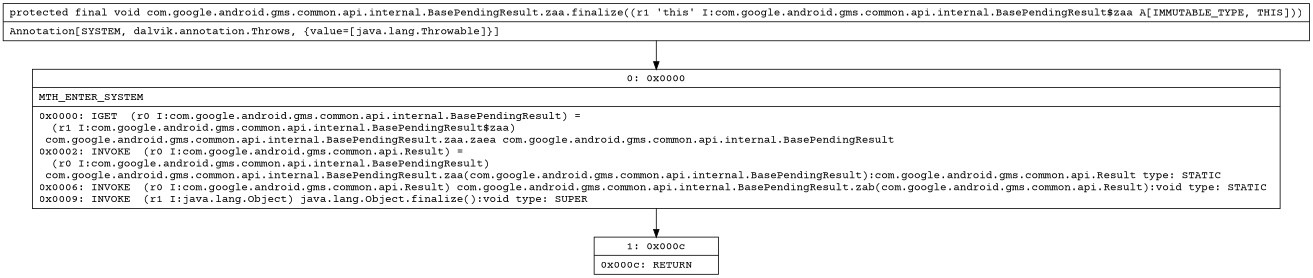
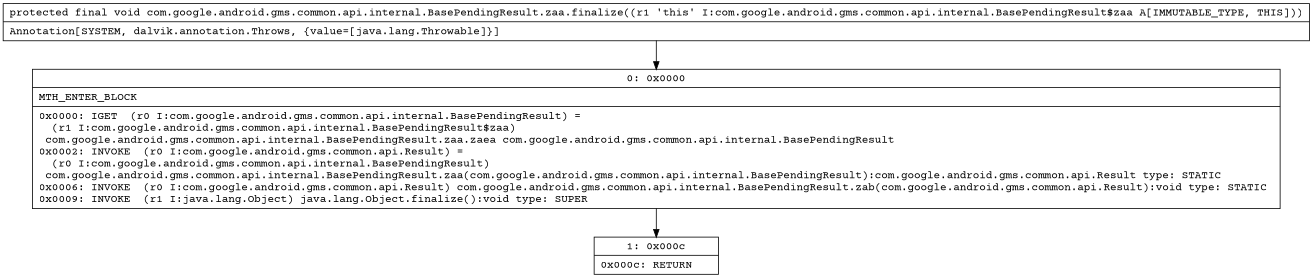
(91, 97) -> (88, 97)
